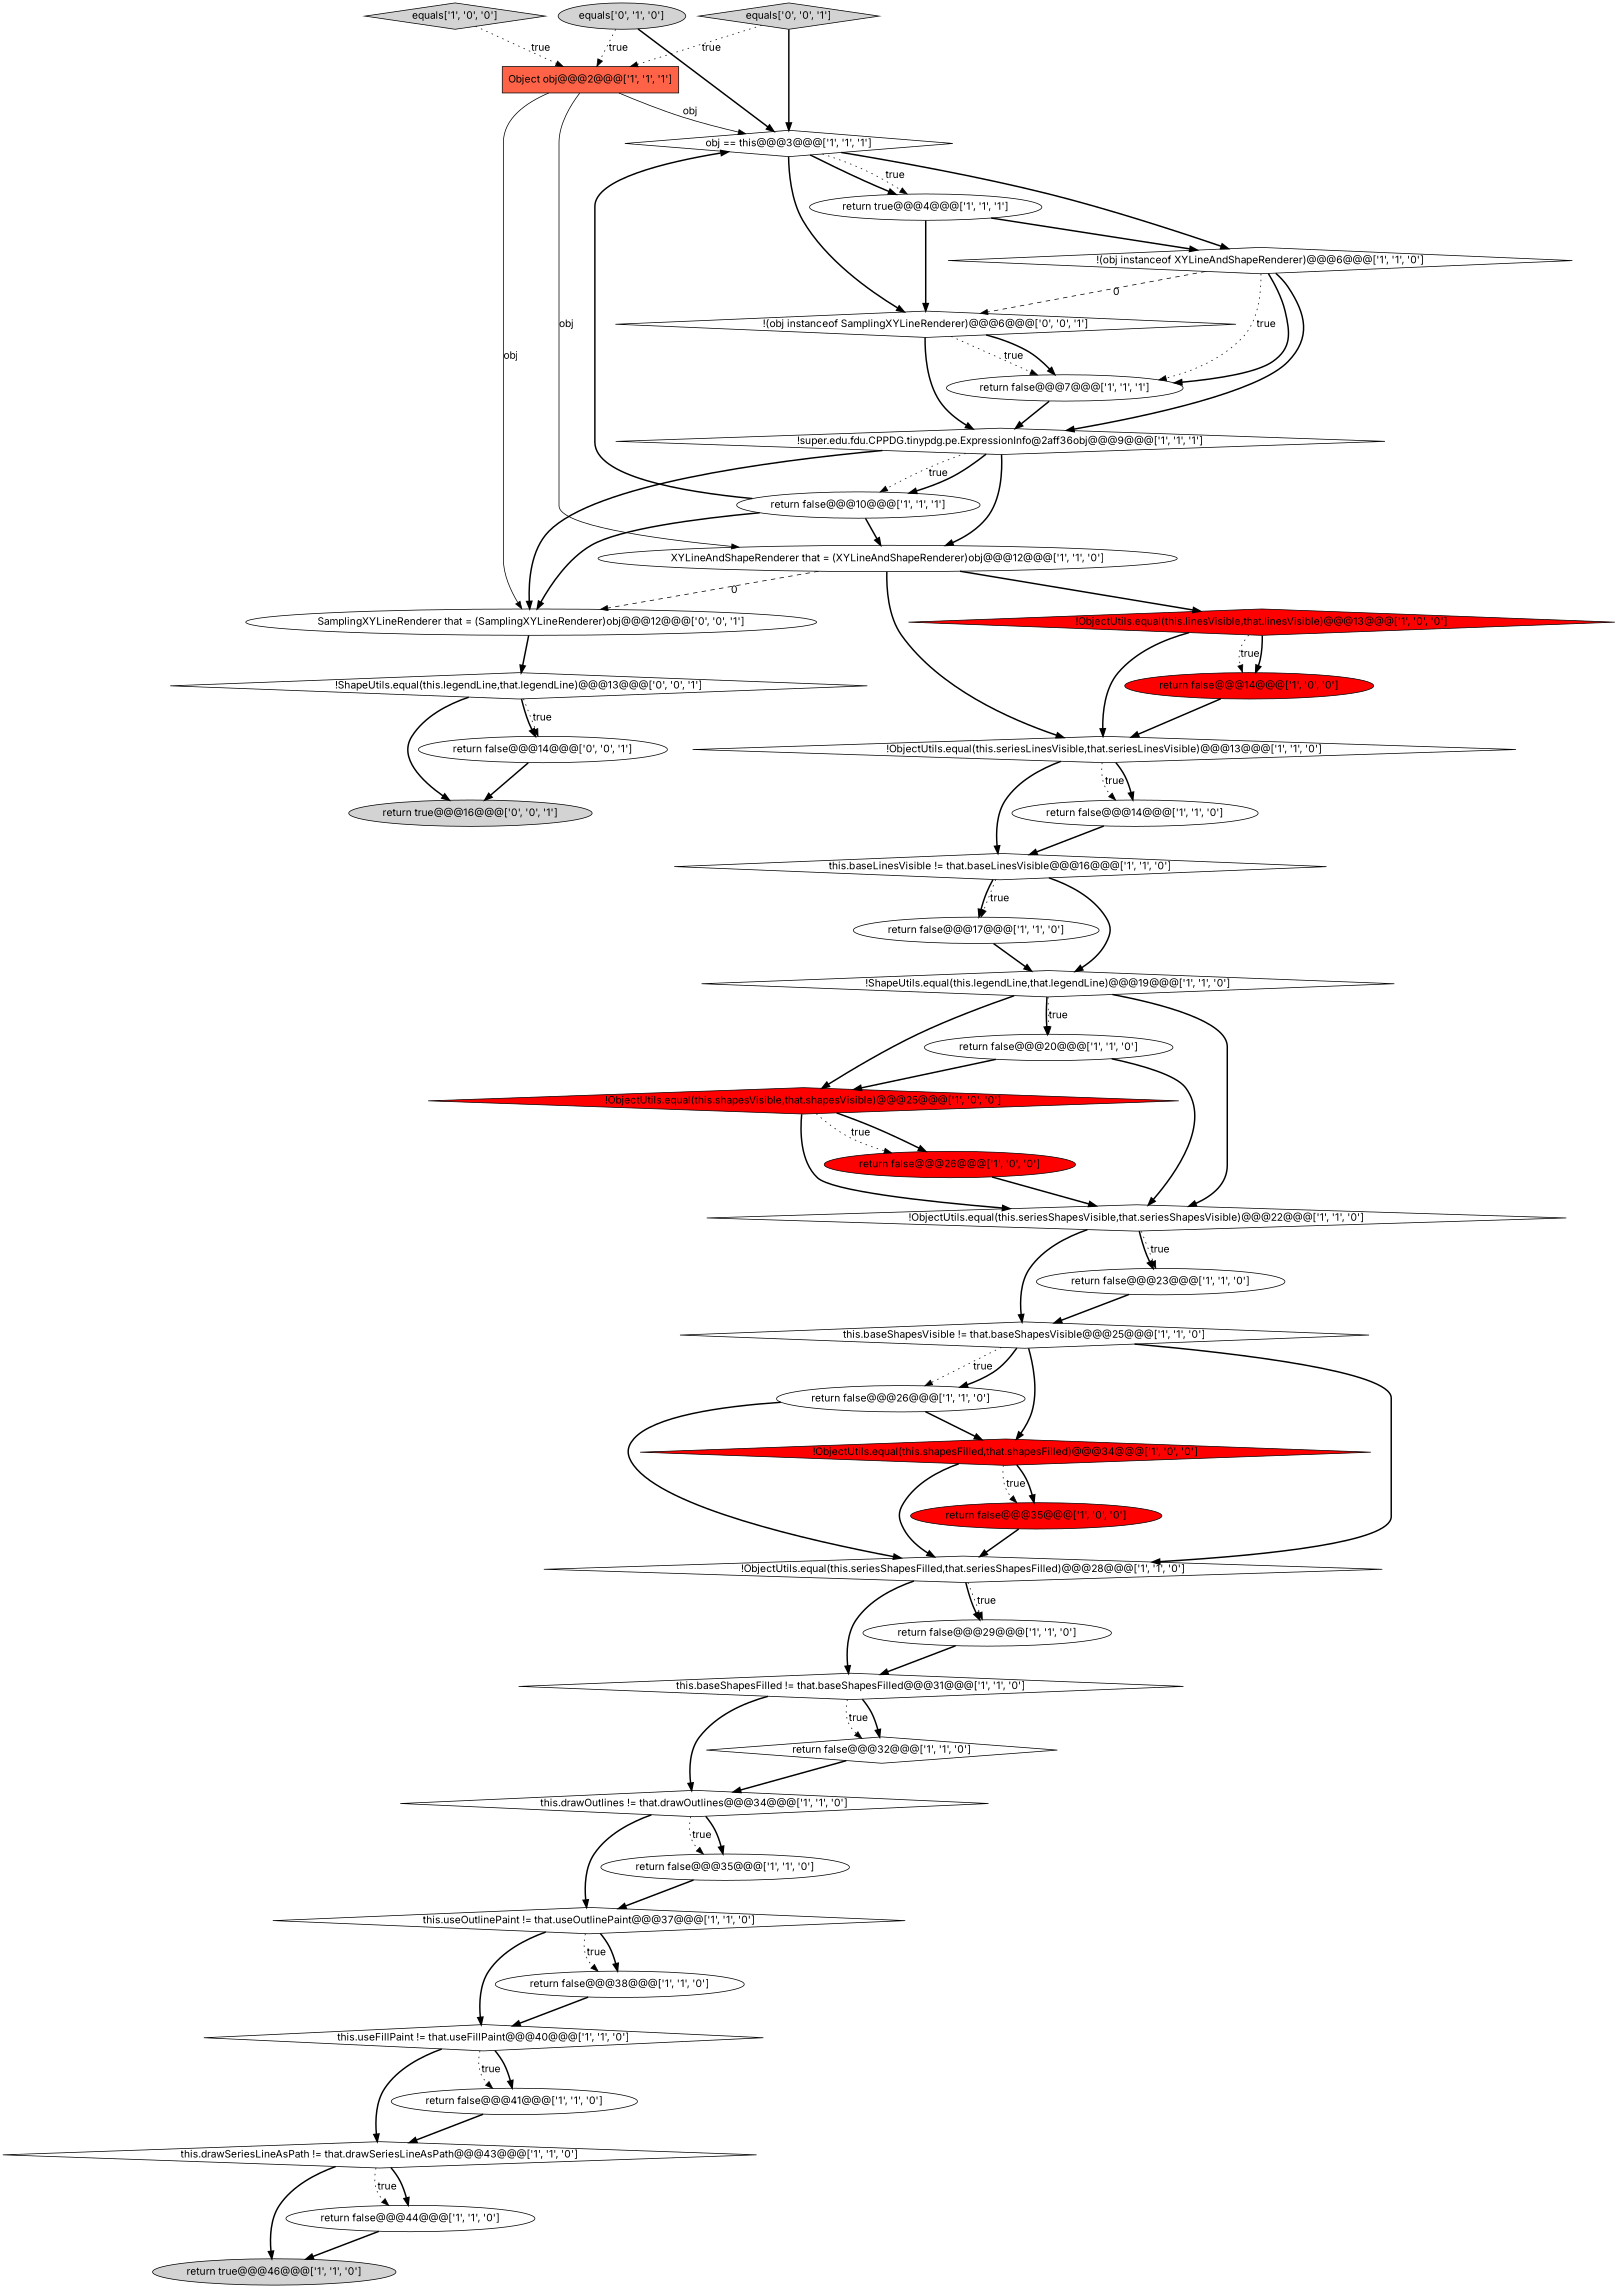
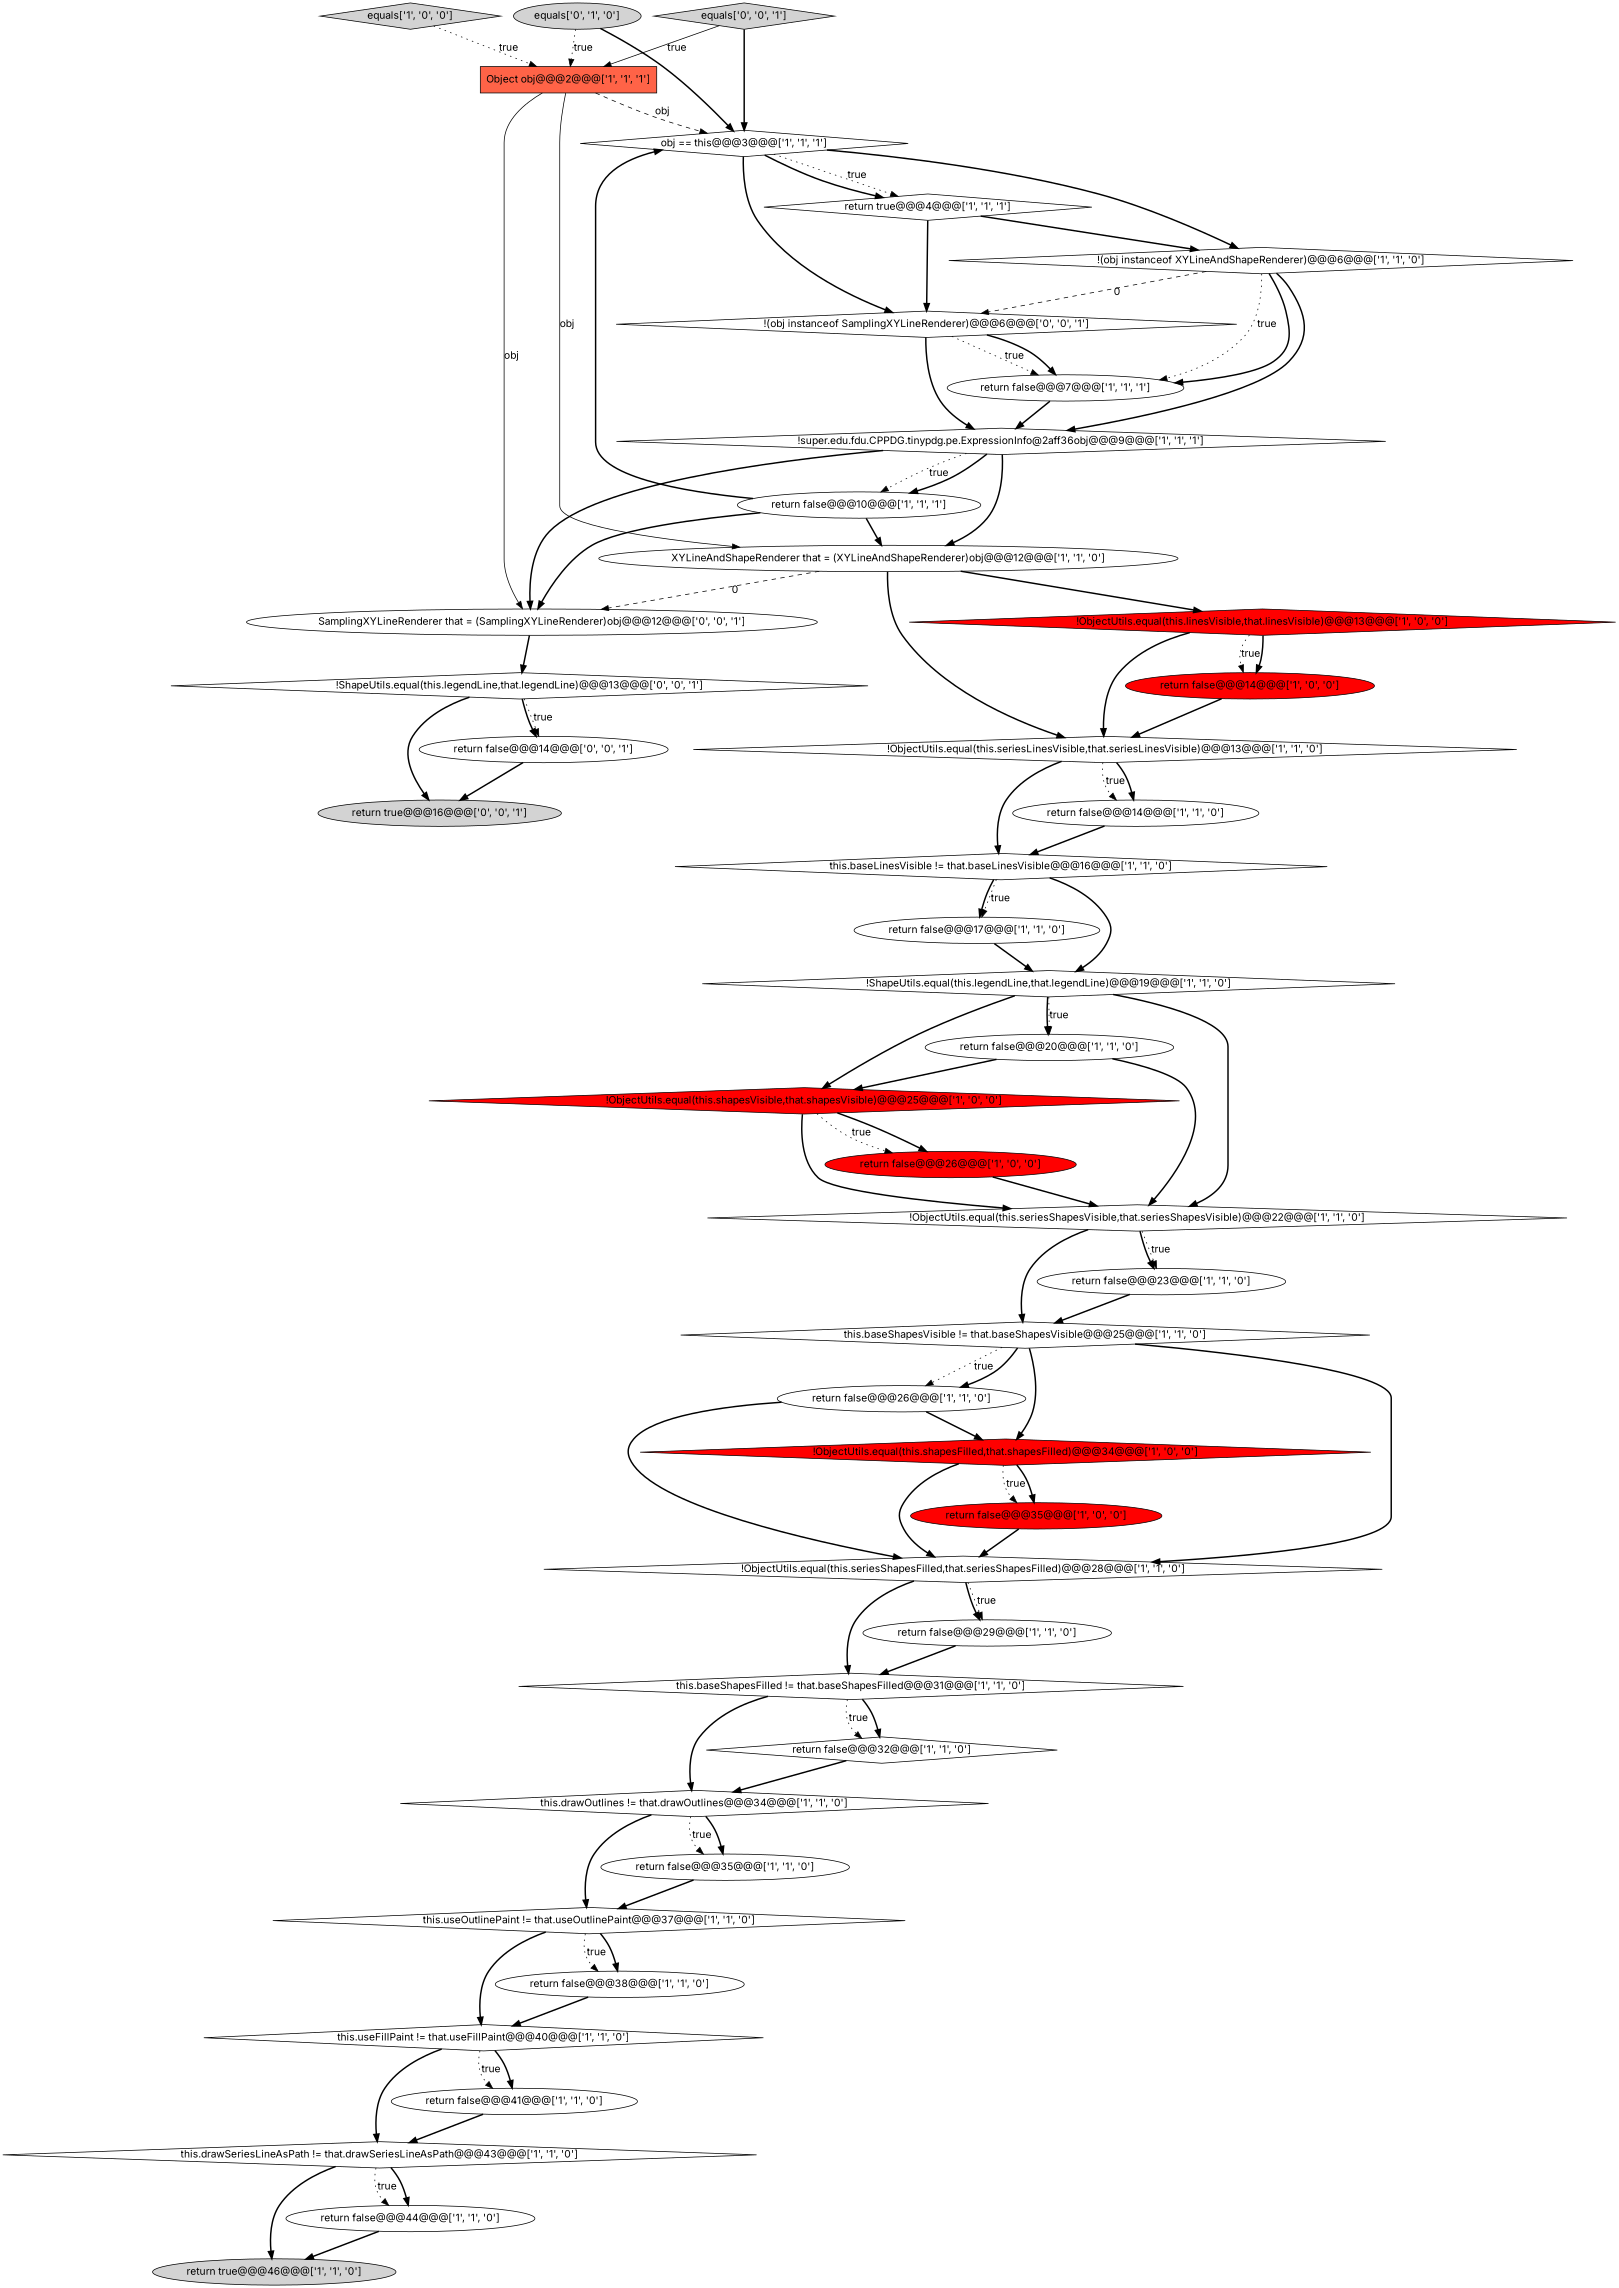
(700, 45) -> (665, 45)
(678, 115) -> (647, 114)
(926, 207) -> (928, 207)
